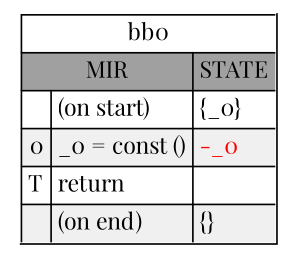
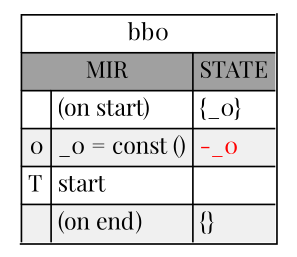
(91, 185) -> (82, 185)
